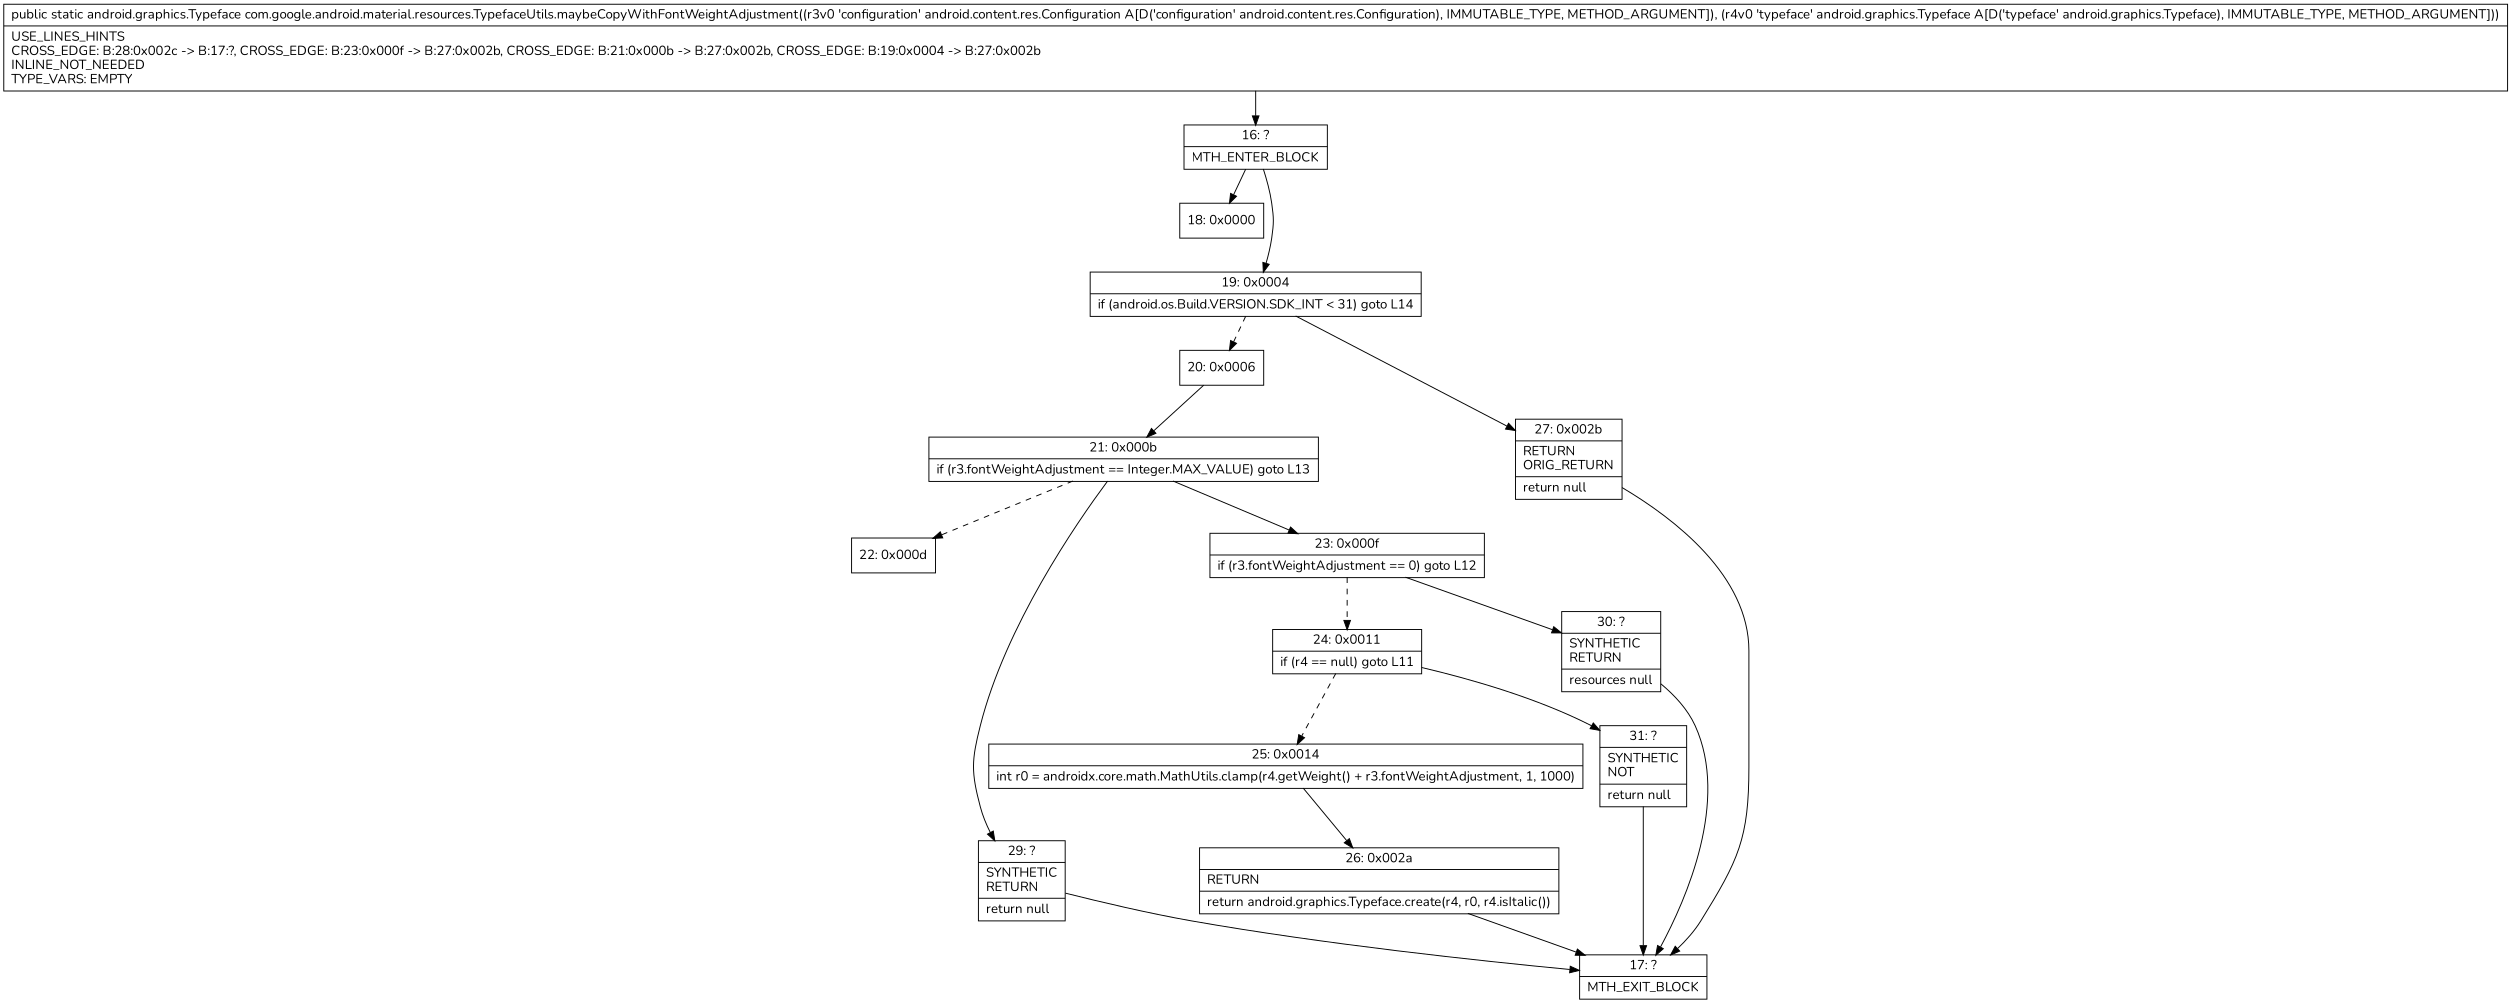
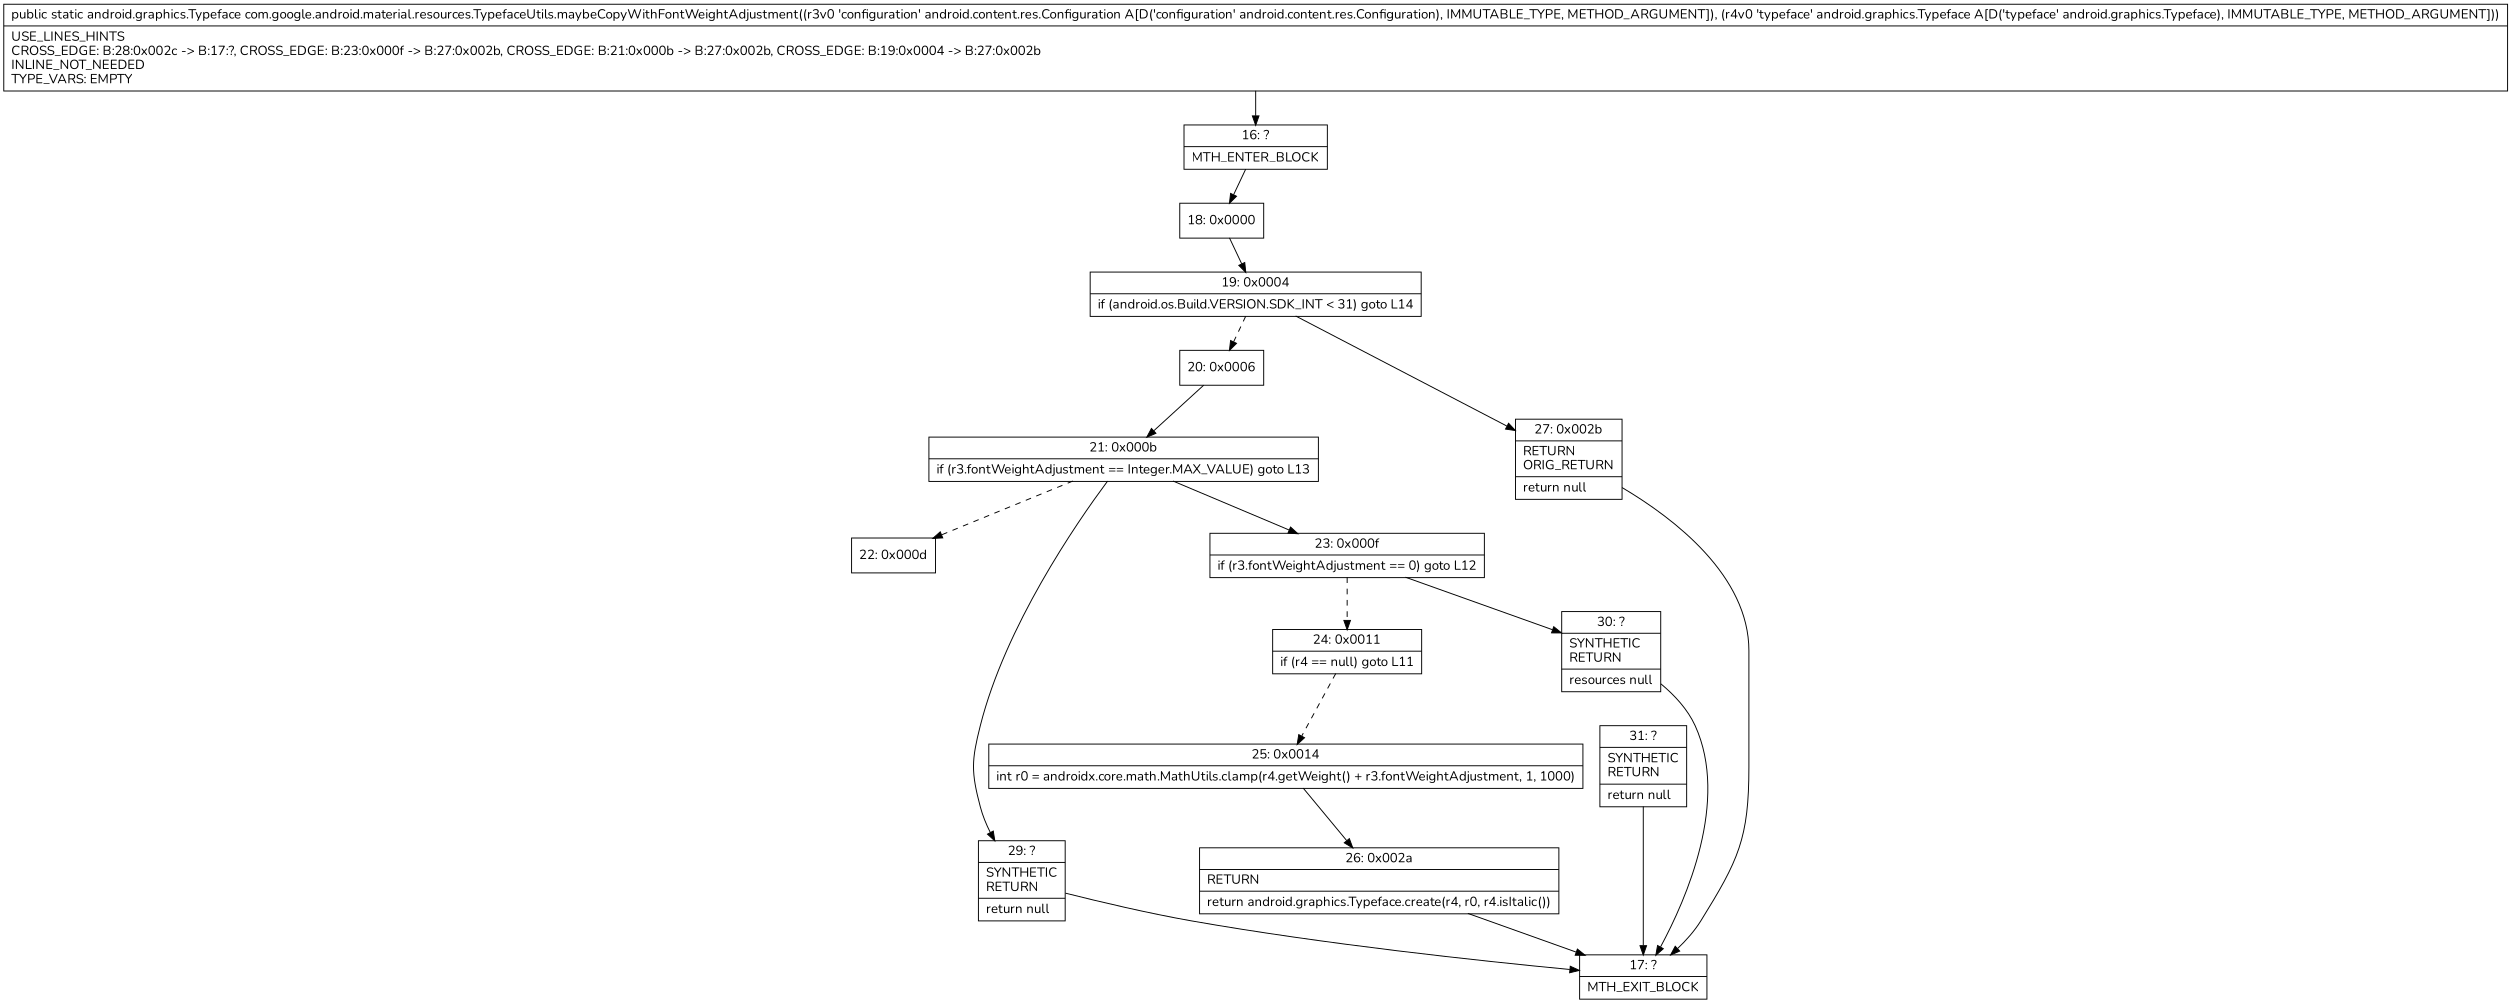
(1273, 216) -> (1236, 251)
(1508, 692) -> none
(1621, 772) -> (1634, 772)
